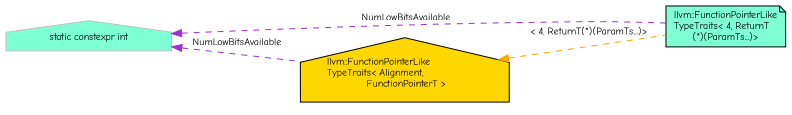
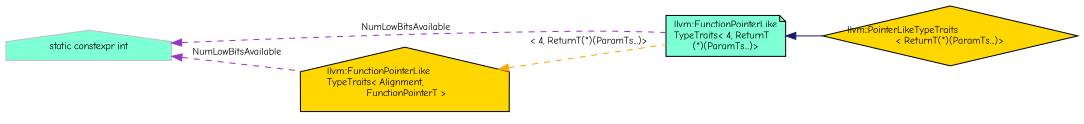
none -> (950, 36)
